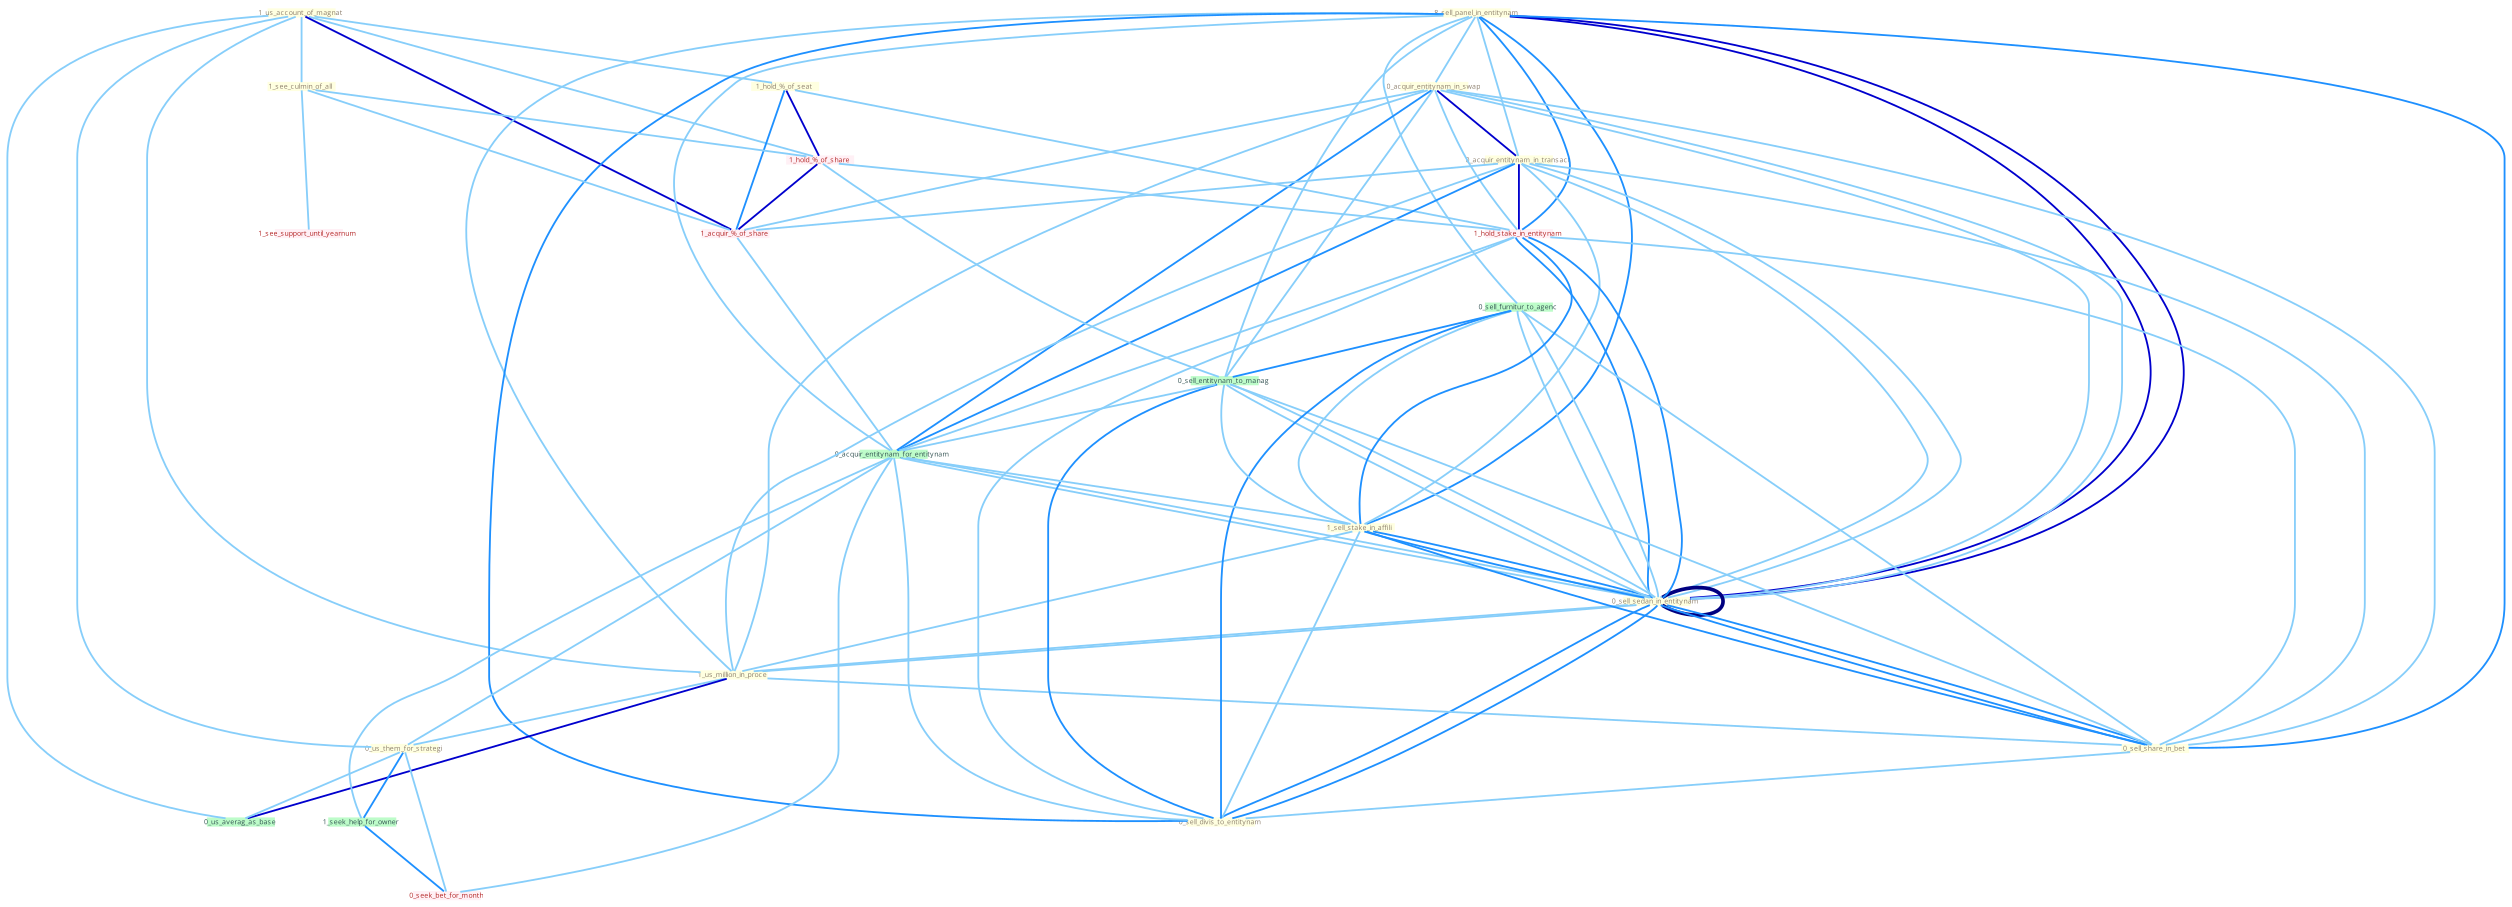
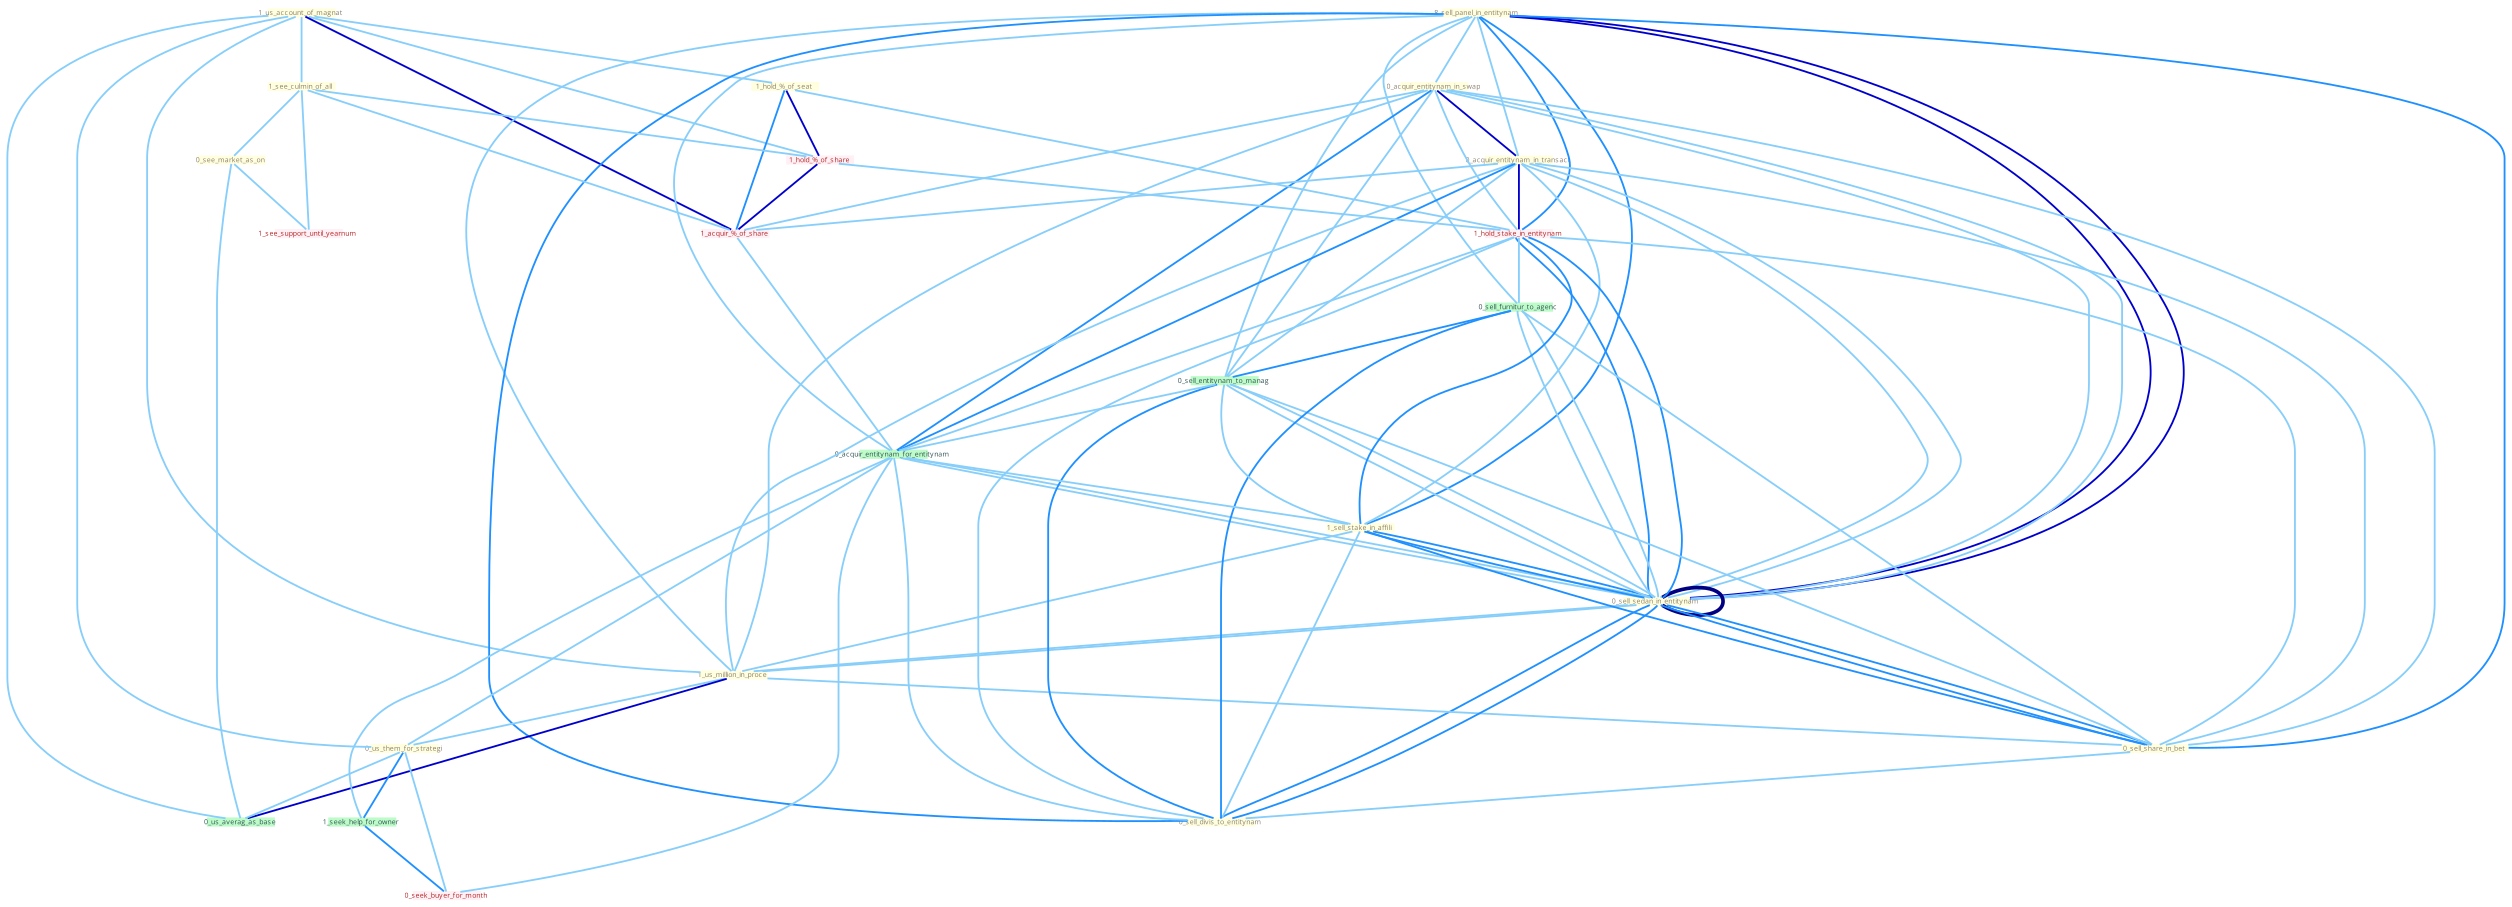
none -> (232, 160)
(1013, 286) -> (1372, 270)
(1346, 397) -> (1519, 270)
(447, 896) -> (447, 896)
